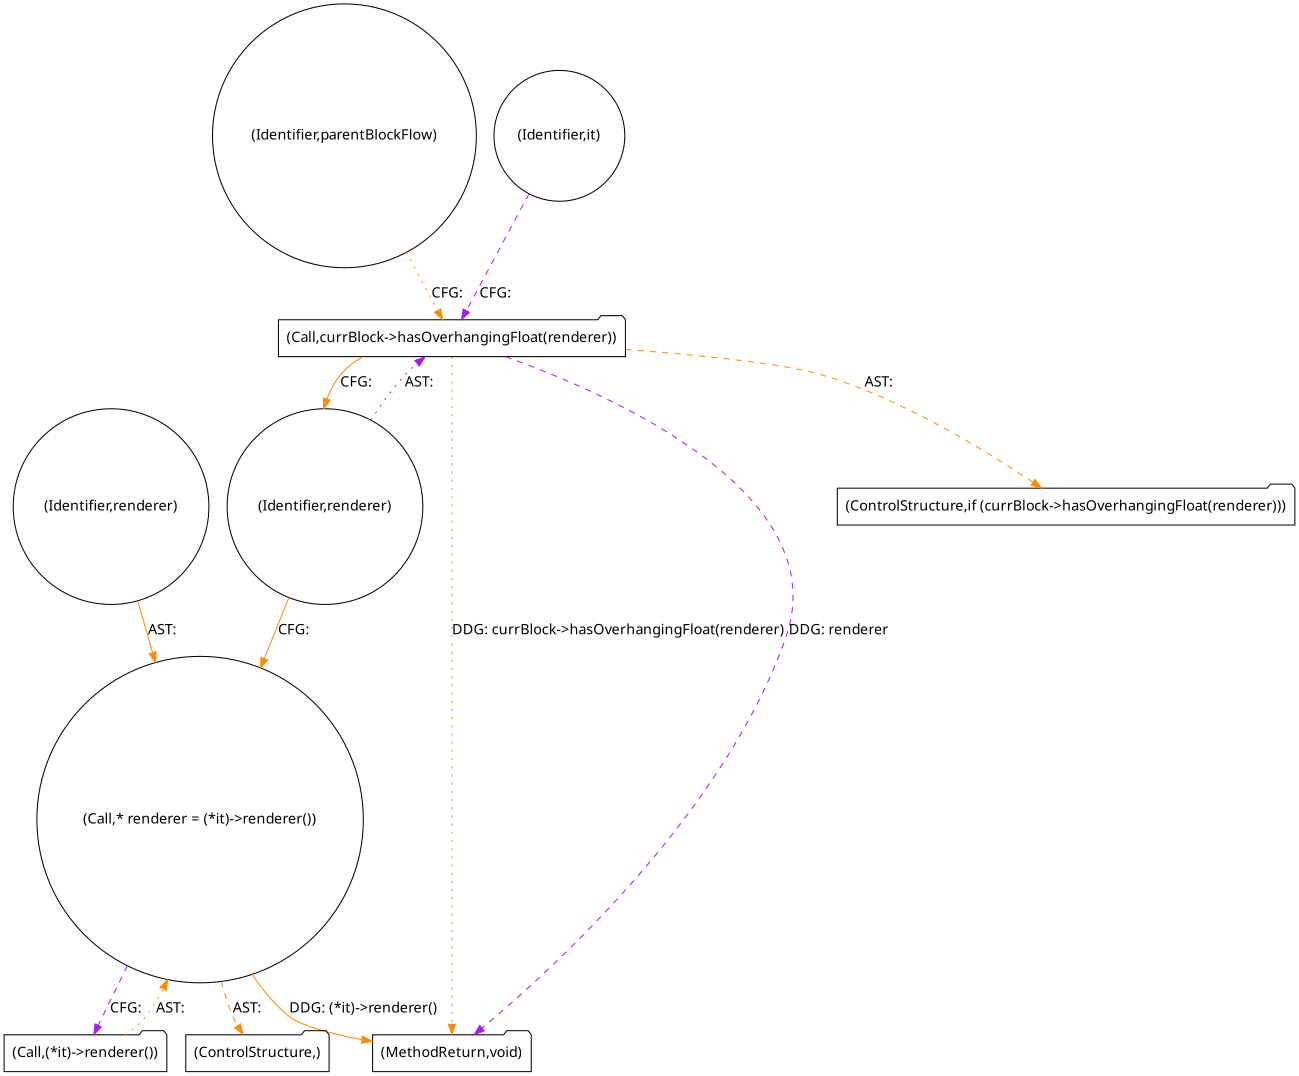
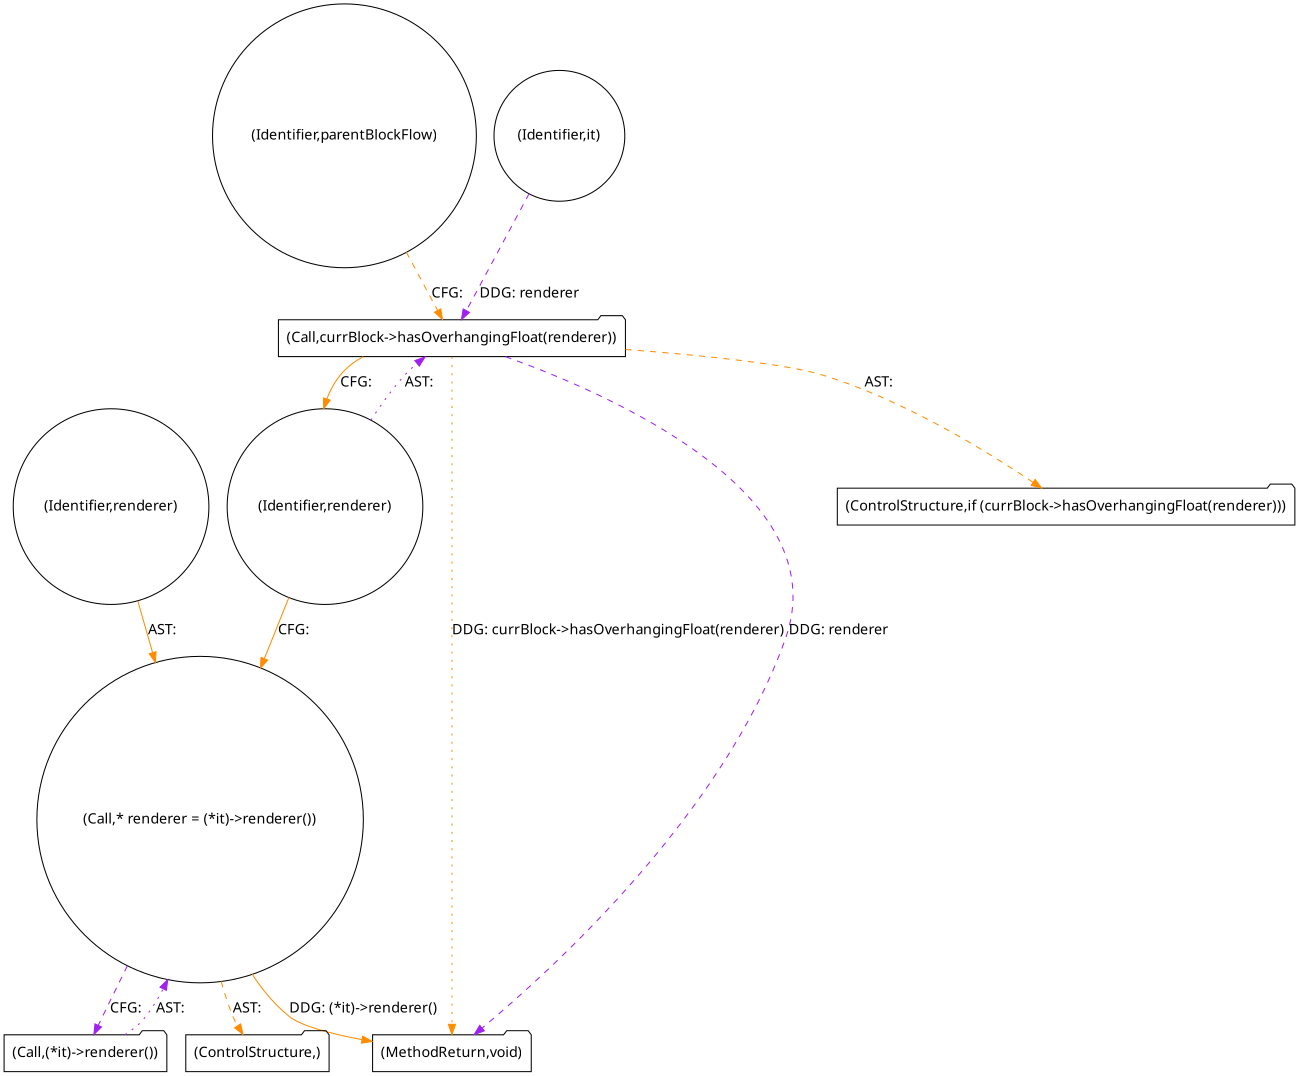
(422, 281) -> (422, 281)
(497, 294) -> (530, 294)
(147, 1015) -> (147, 1015)
